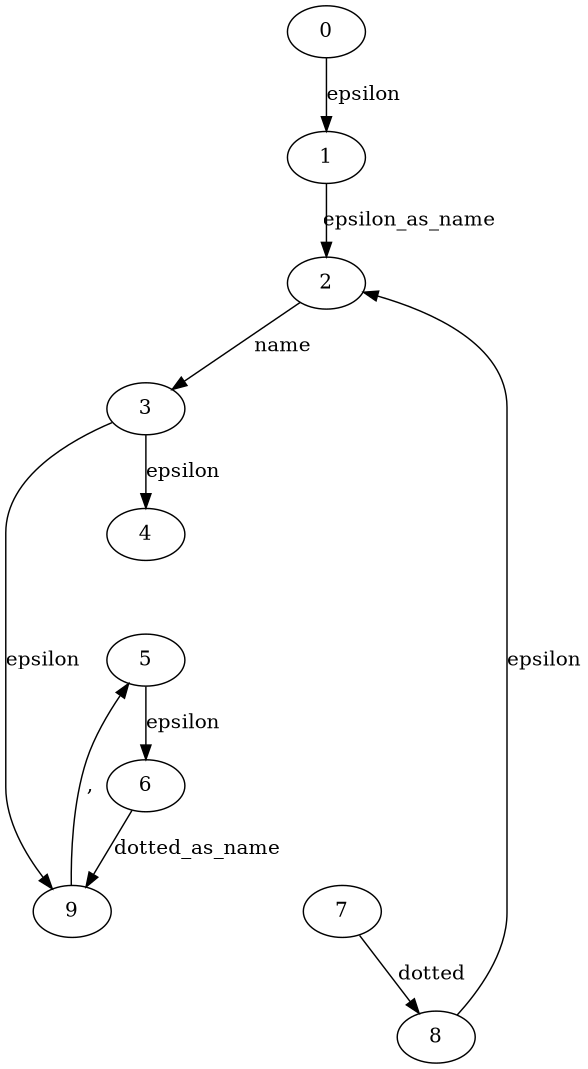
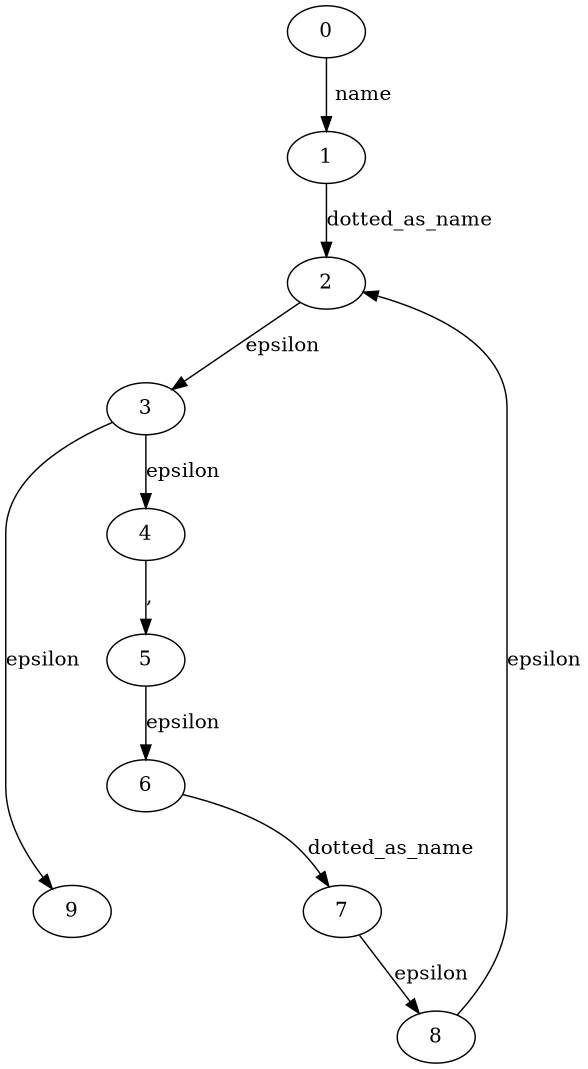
(364, 95) -> (364, 95)
(410, 220) -> (410, 220)
(283, 346) -> (283, 346)
(80, 786) -> (146, 590)
(113, 842) -> (260, 822)
(432, 974) -> (432, 974)
